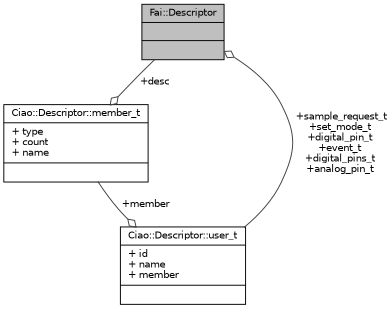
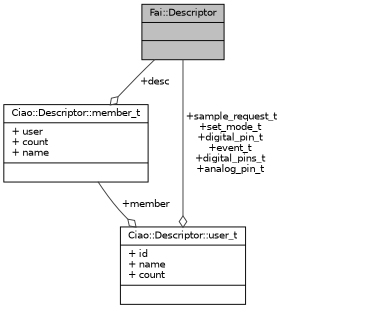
(28, 132) -> (27, 132)
(292, 139) -> (183, 138)
(153, 275) -> (147, 275)
